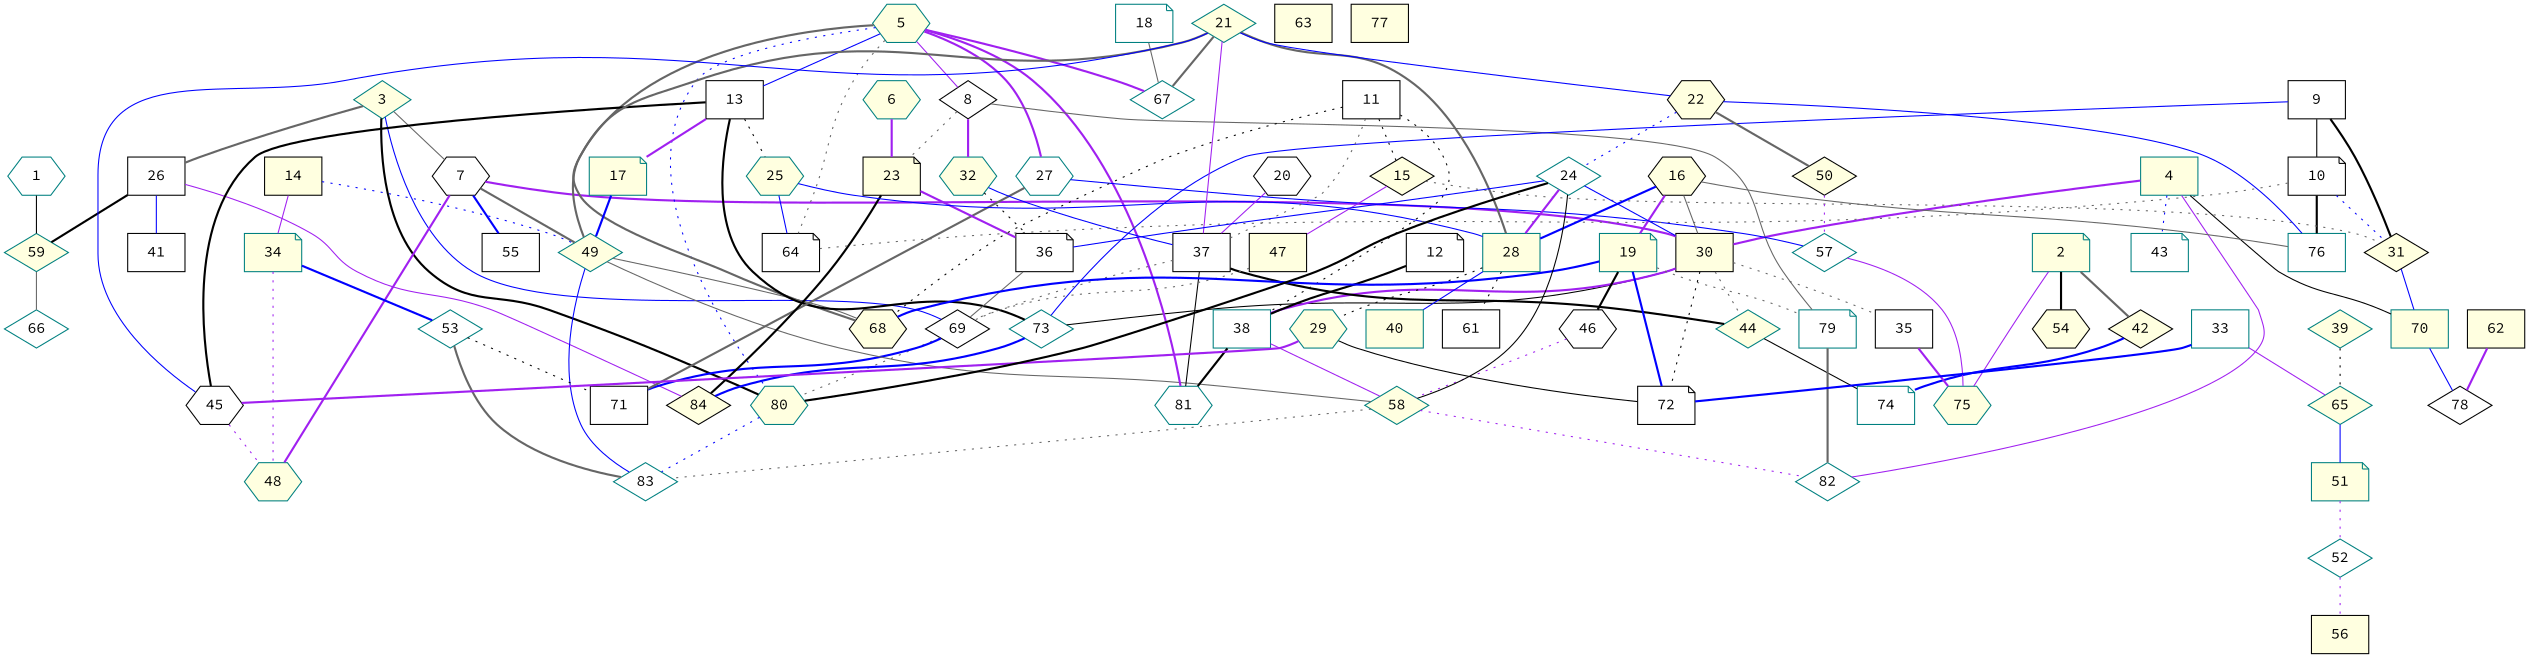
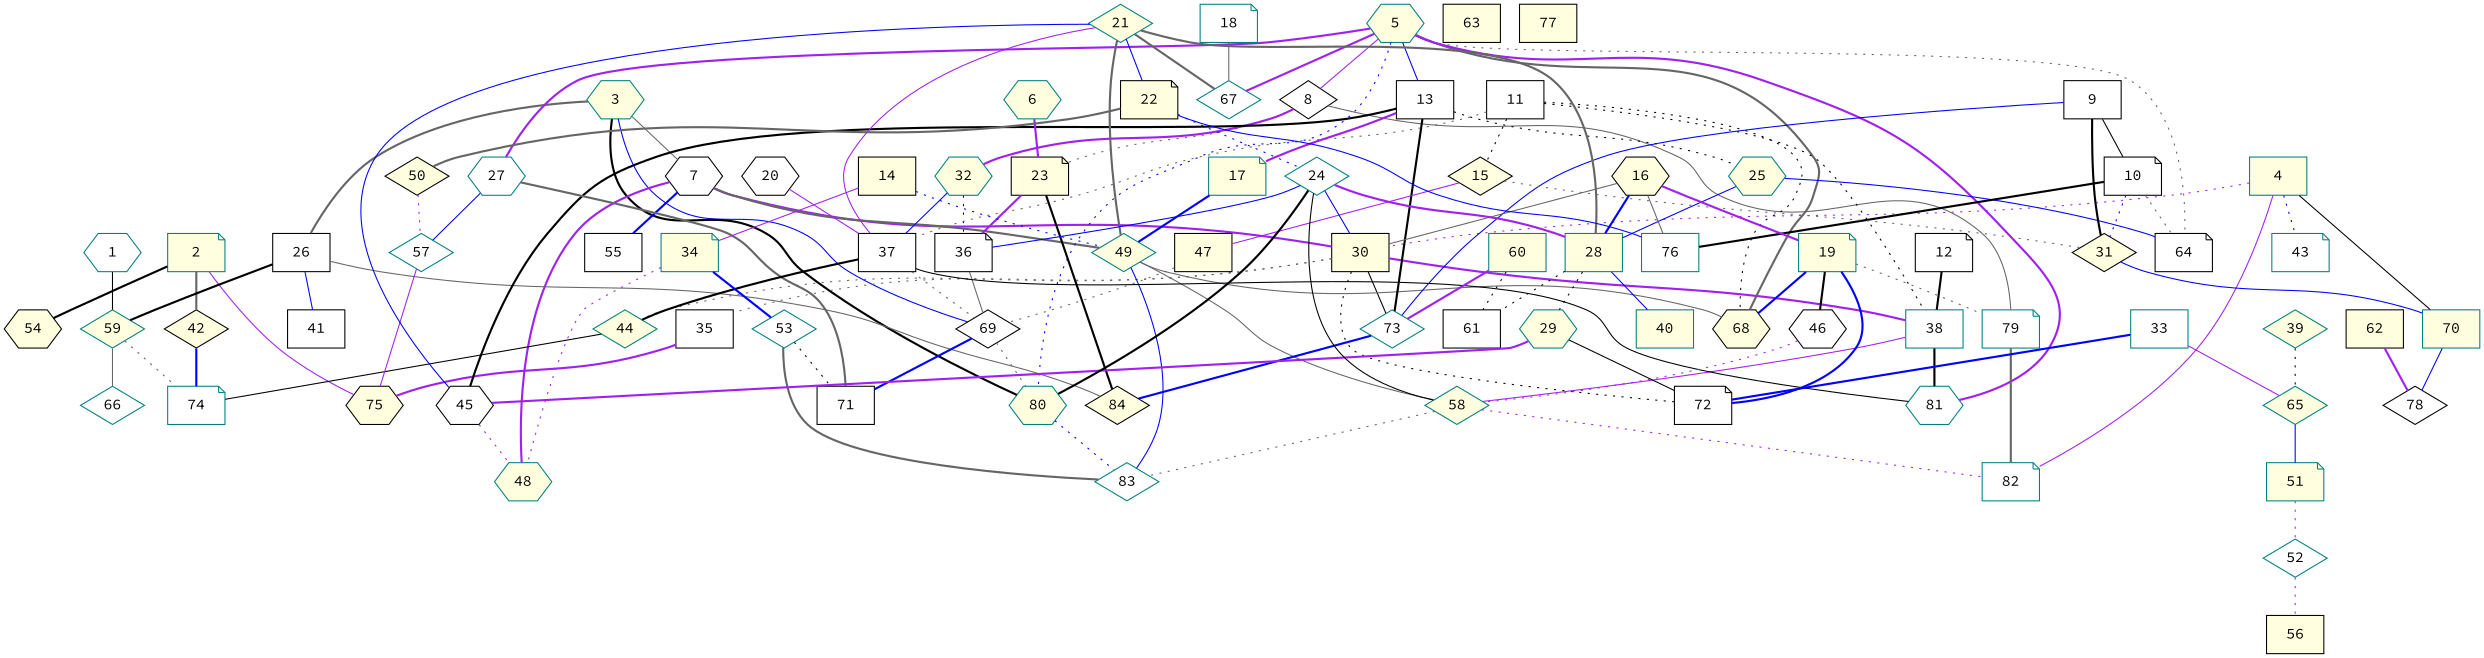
(382, 100) -> (615, 100)
(1696, 100) -> (1149, 100)
(1997, 199) -> (1711, 218)
none -> (1517, 253)
(430, 295) -> (682, 291)
none -> (150, 364)
(1962, 405) -> (375, 405)
(1828, 482) -> (2011, 482)
